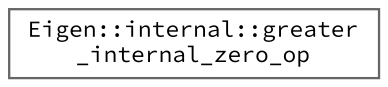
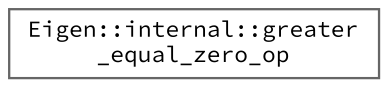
(194, 44) -> (194, 44)
